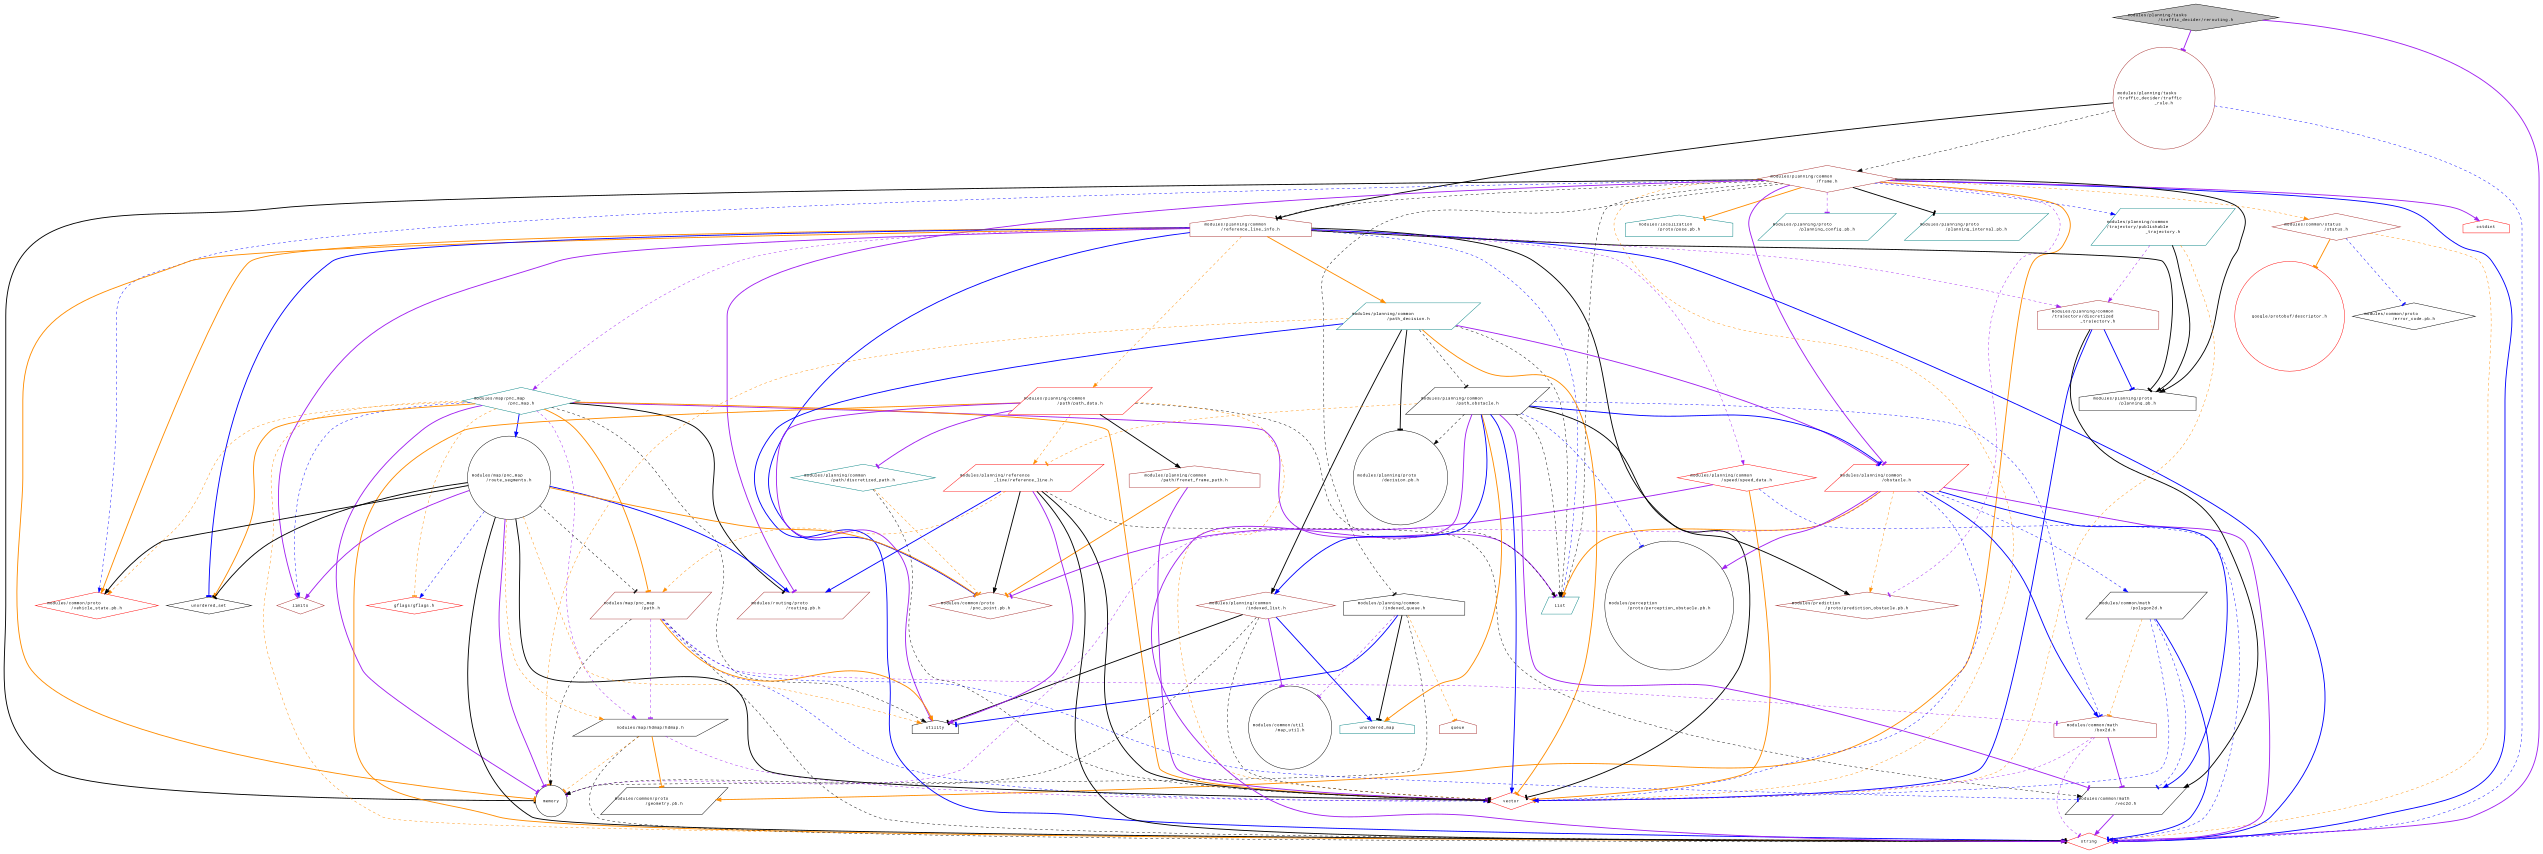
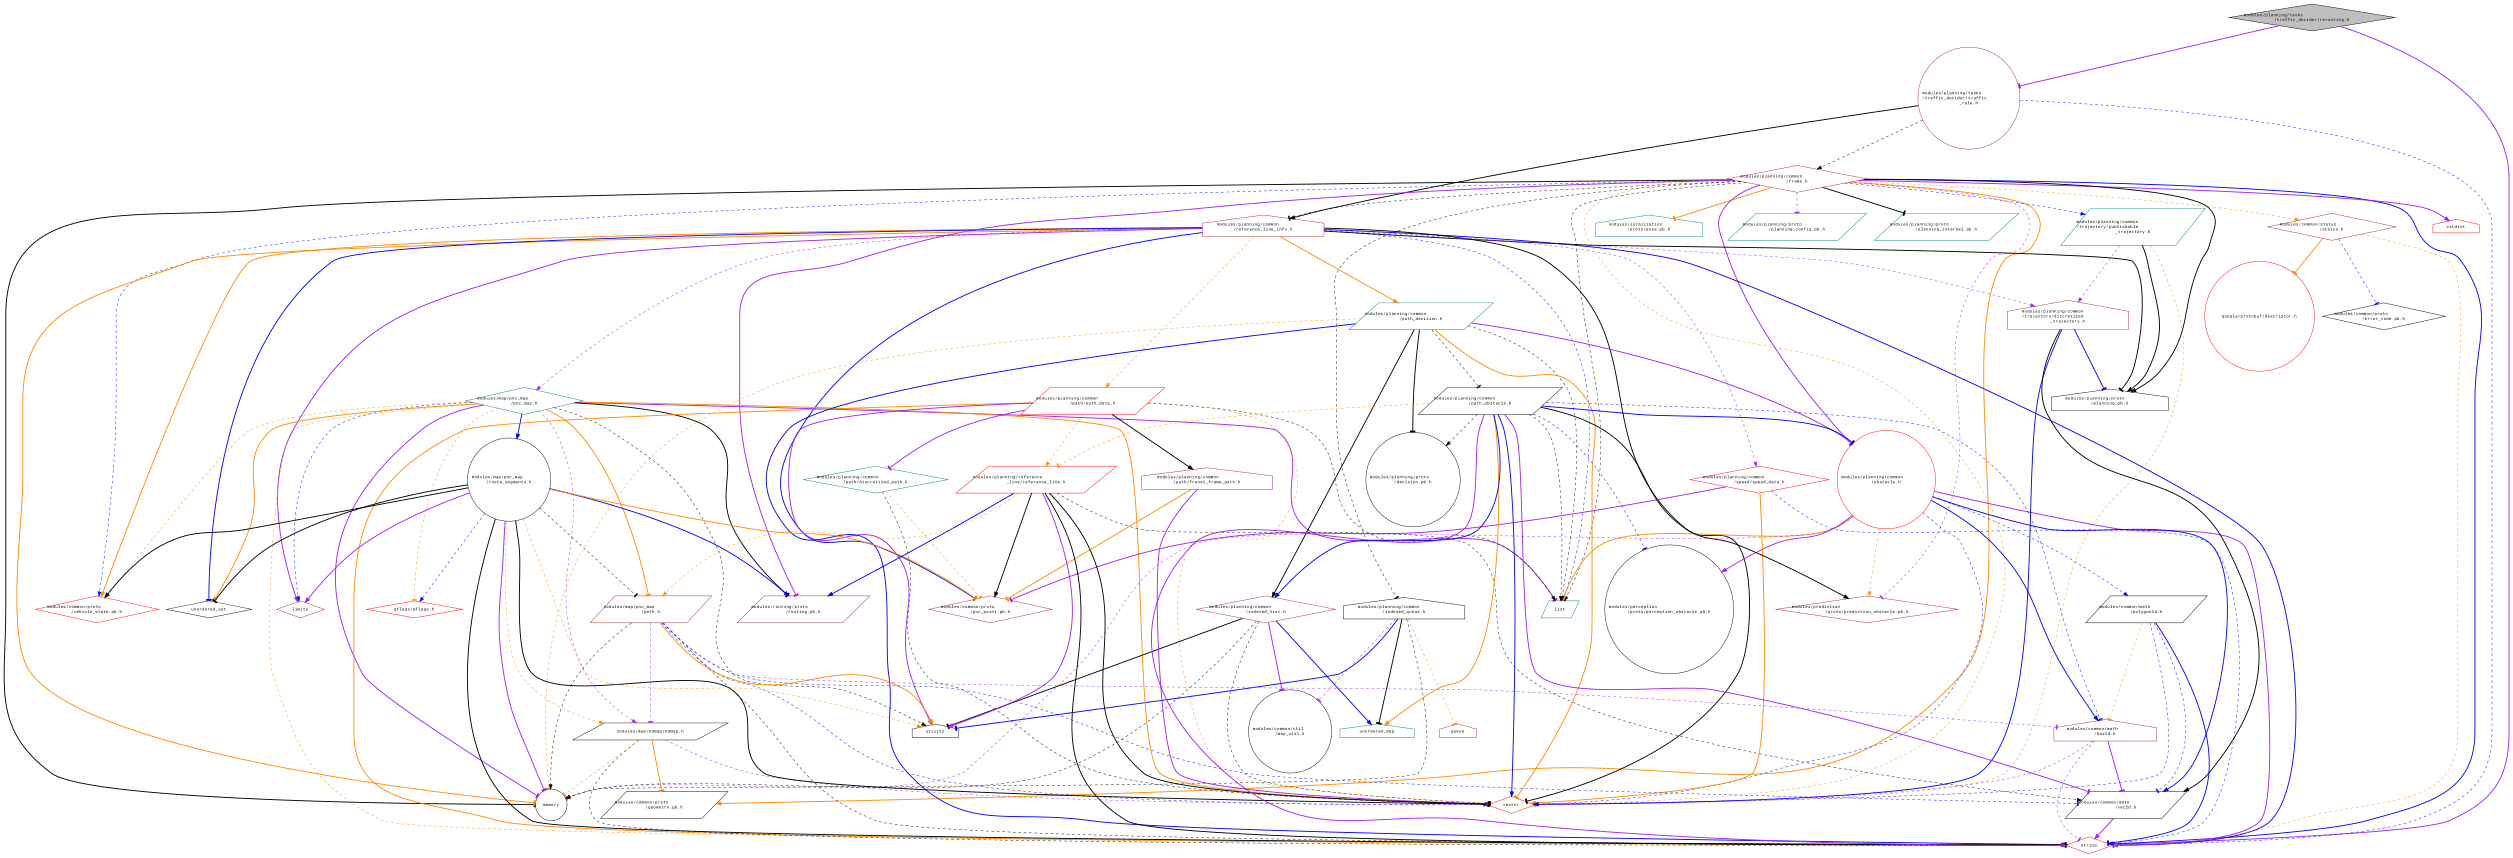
(1897, 478) -> (1886, 480)
